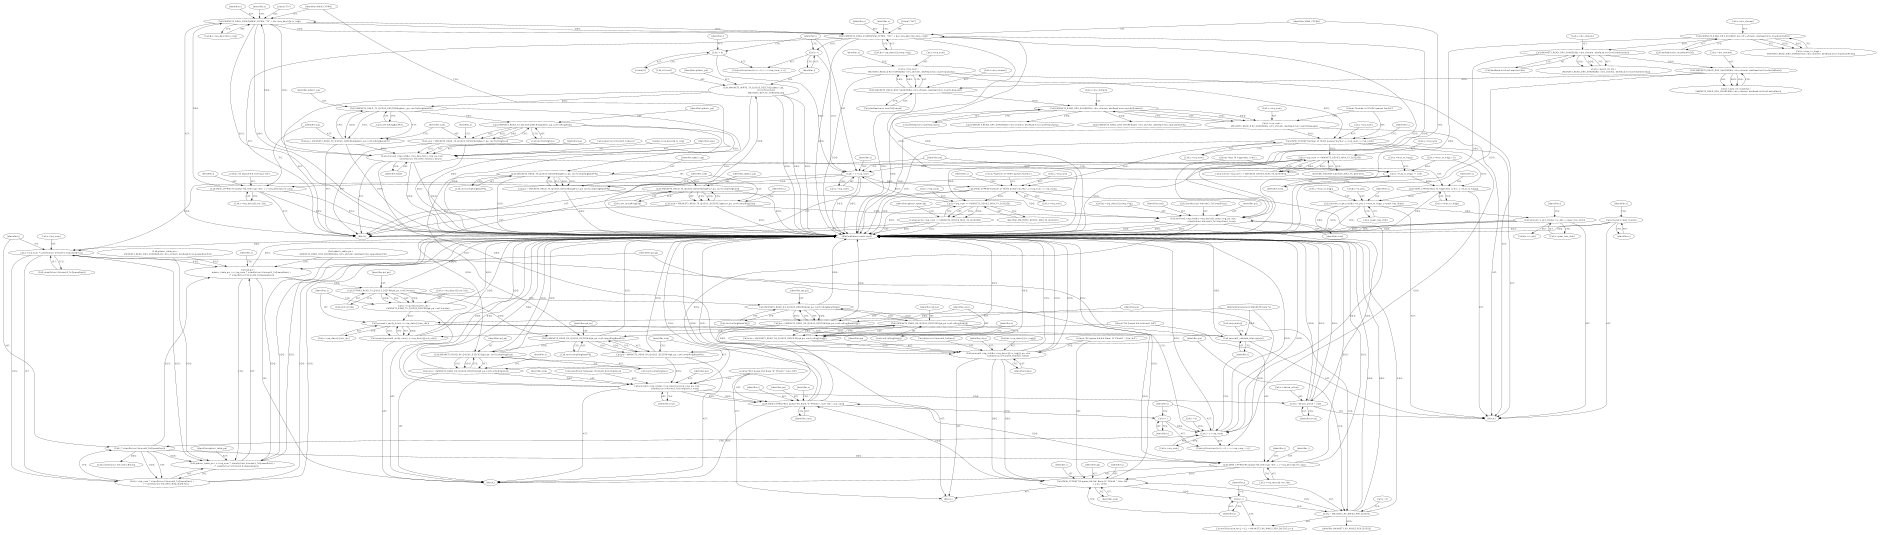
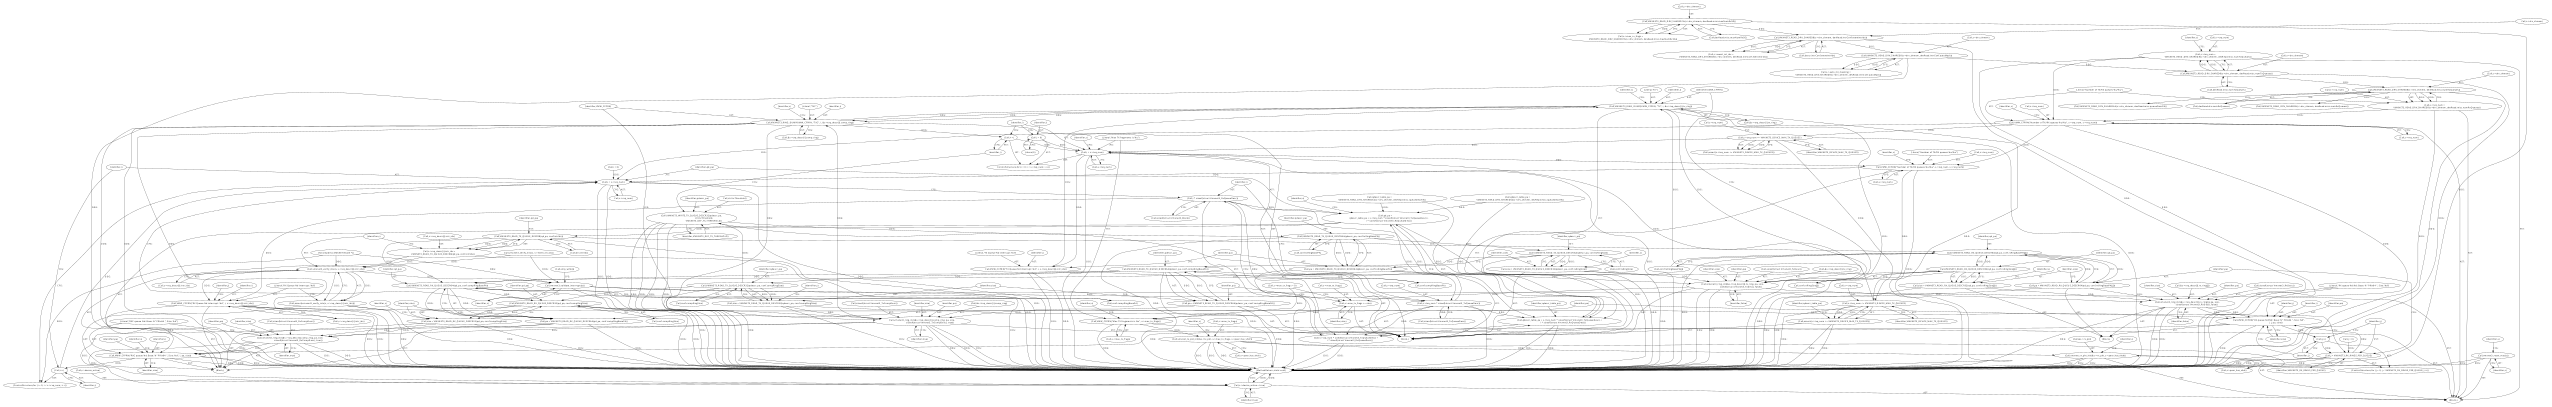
(664, 70) -> (735, 198)
(1505, 70) -> (1817, 56)
(616, 141) -> (1781, 269)
none -> (1060, 159)
(1428, 166) -> (1326, 294)
(1356, 189) -> none
(250, 204) -> none
none -> (1190, 208)
(188, 211) -> (1264, 229)
(1541, 228) -> (2087, 346)
none -> (705, 236)
(455, 239) -> (1420, 365)
none -> (529, 253)
(54, 262) -> (1451, 312)
(62, 262) -> (1444, 312)
(381, 291) -> (529, 236)
(345, 307) -> (579, 253)
(1249, 307) -> (336, 253)
(936, 338) -> (2274, 286)
none -> (2333, 365)
(593, 371) -> (291, 321)
(1221, 441) -> (60, 286)
(134, 456) -> (1184, 207)
(1300, 506) -> (2329, 348)
(1378, 506) -> (2352, 348)
(1350, 521) -> (2331, 363)
